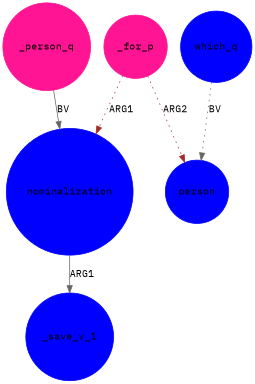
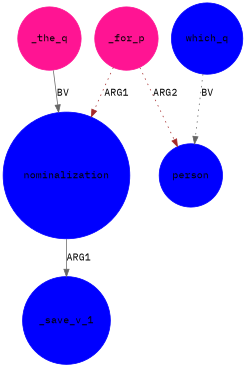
(47, 47) -> (49, 39)
